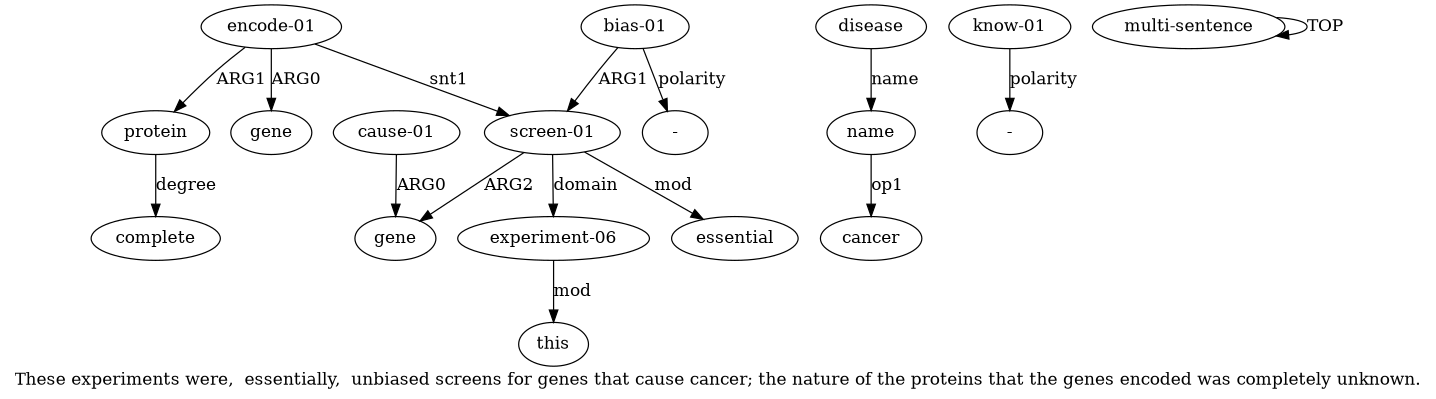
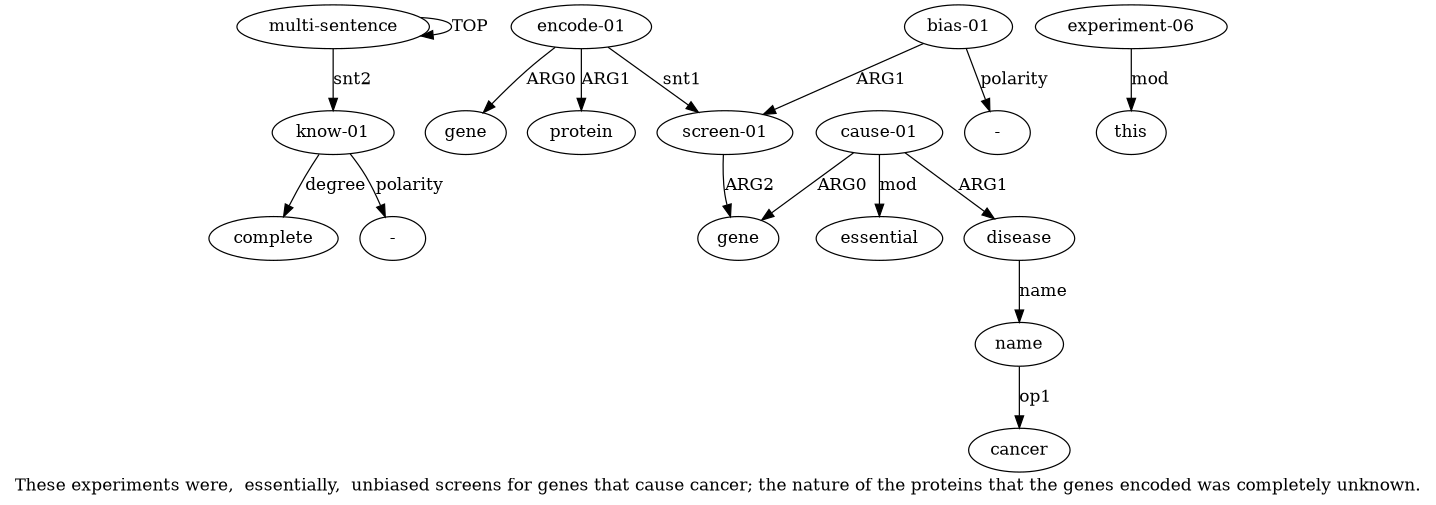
none -> (333, 74)
(156, 179) -> (303, 180)
(553, 179) -> none
none -> (945, 182)
(639, 183) -> (879, 179)
